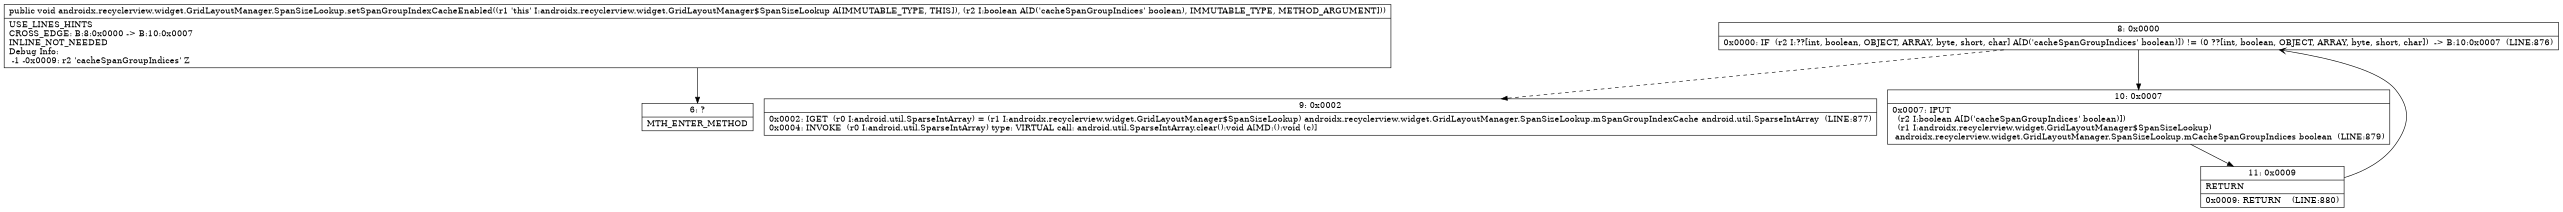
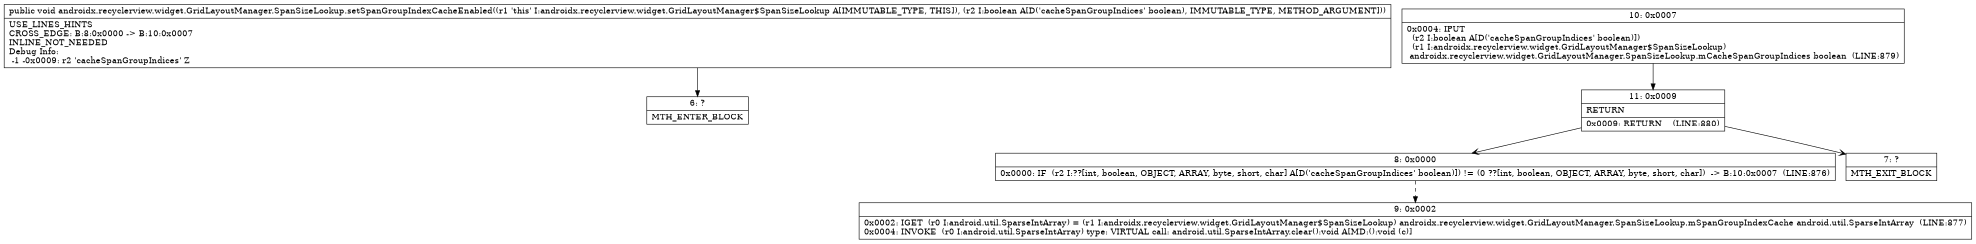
(2139, 67) -> none
(1924, 110) -> (1439, 29)
(698, 124) -> (698, 117)
none -> (1891, 167)
